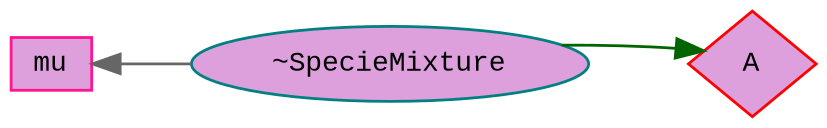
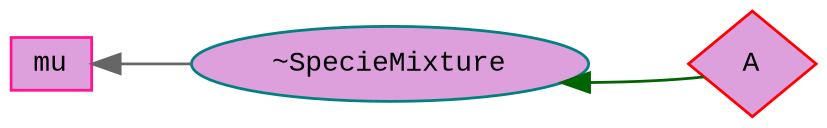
(619, 46) -> (647, 81)
